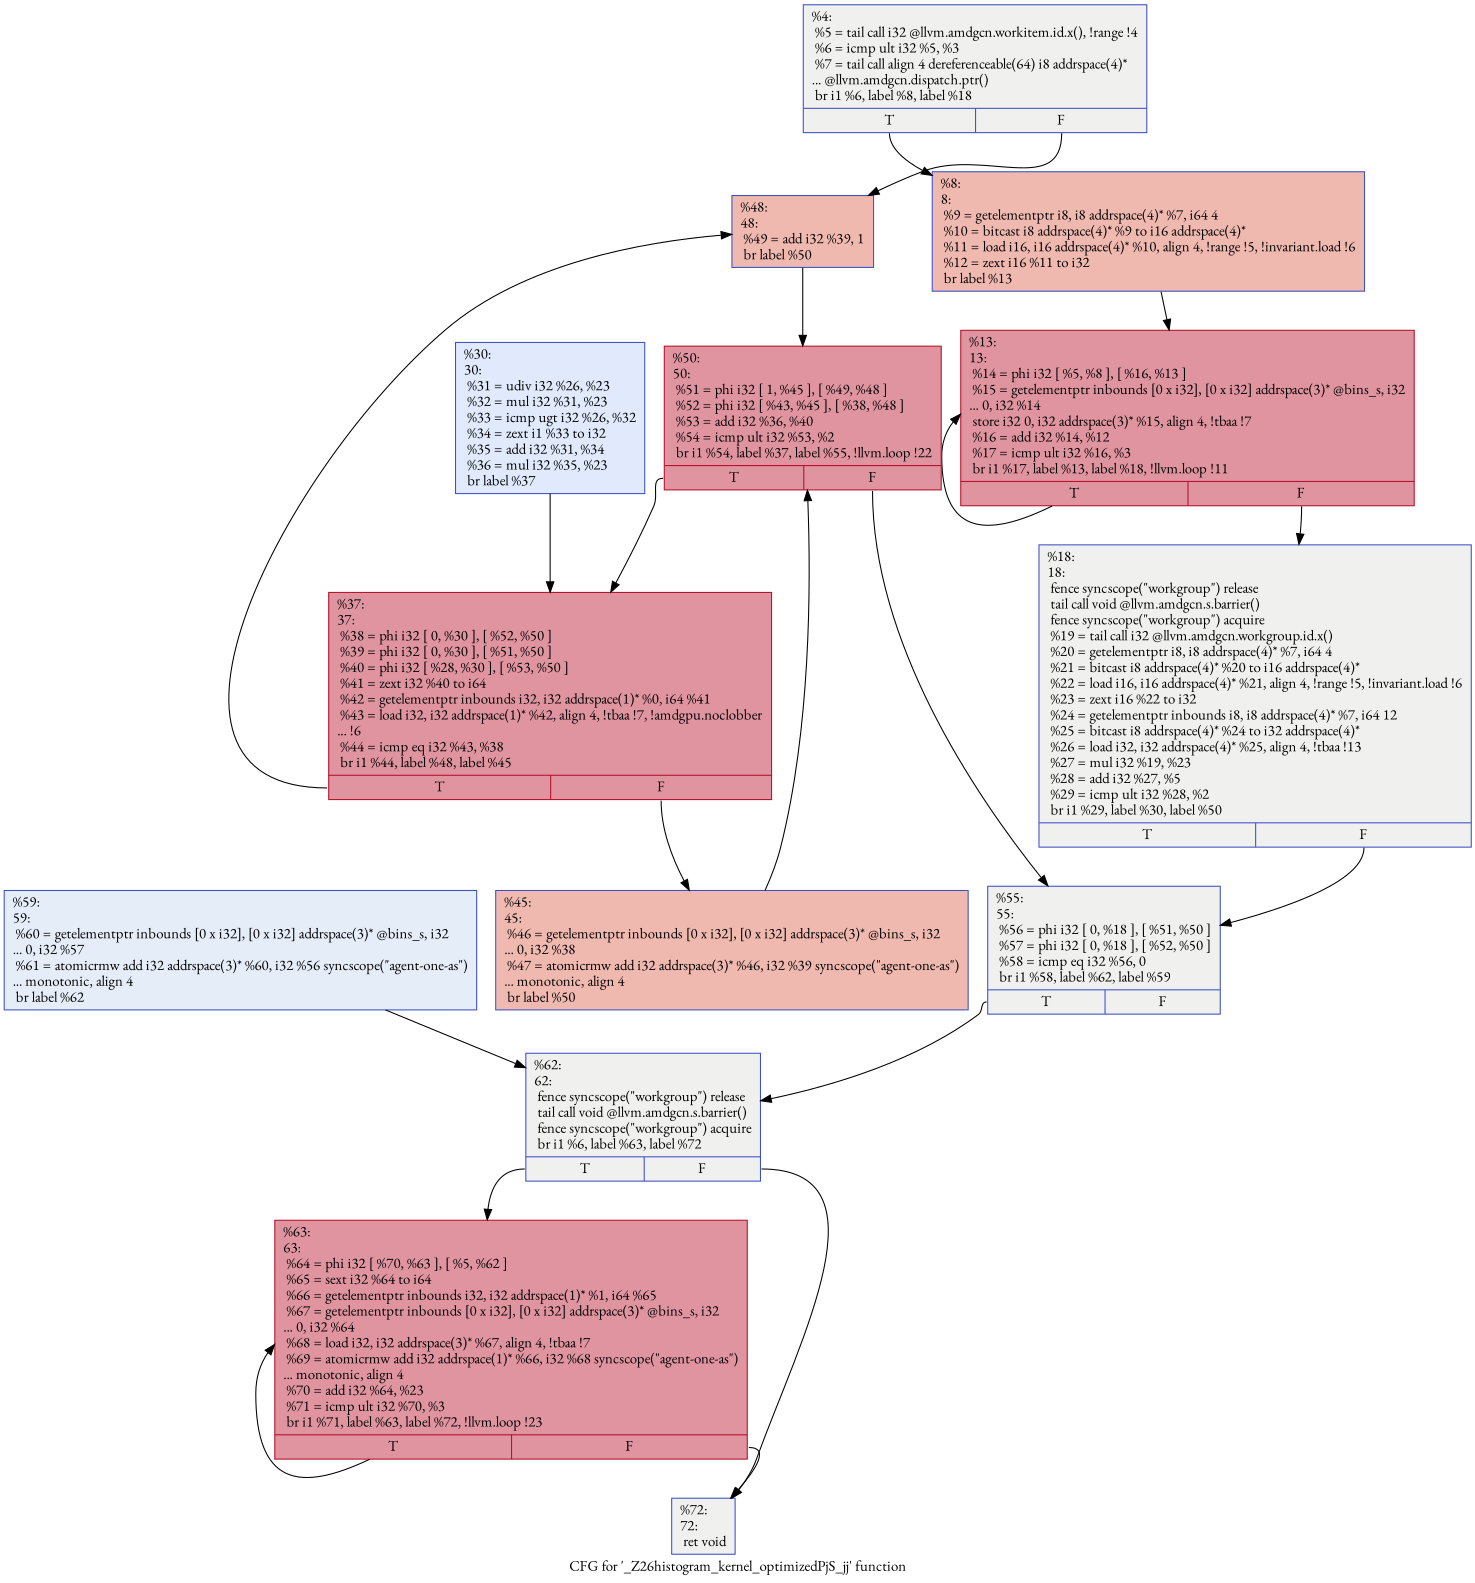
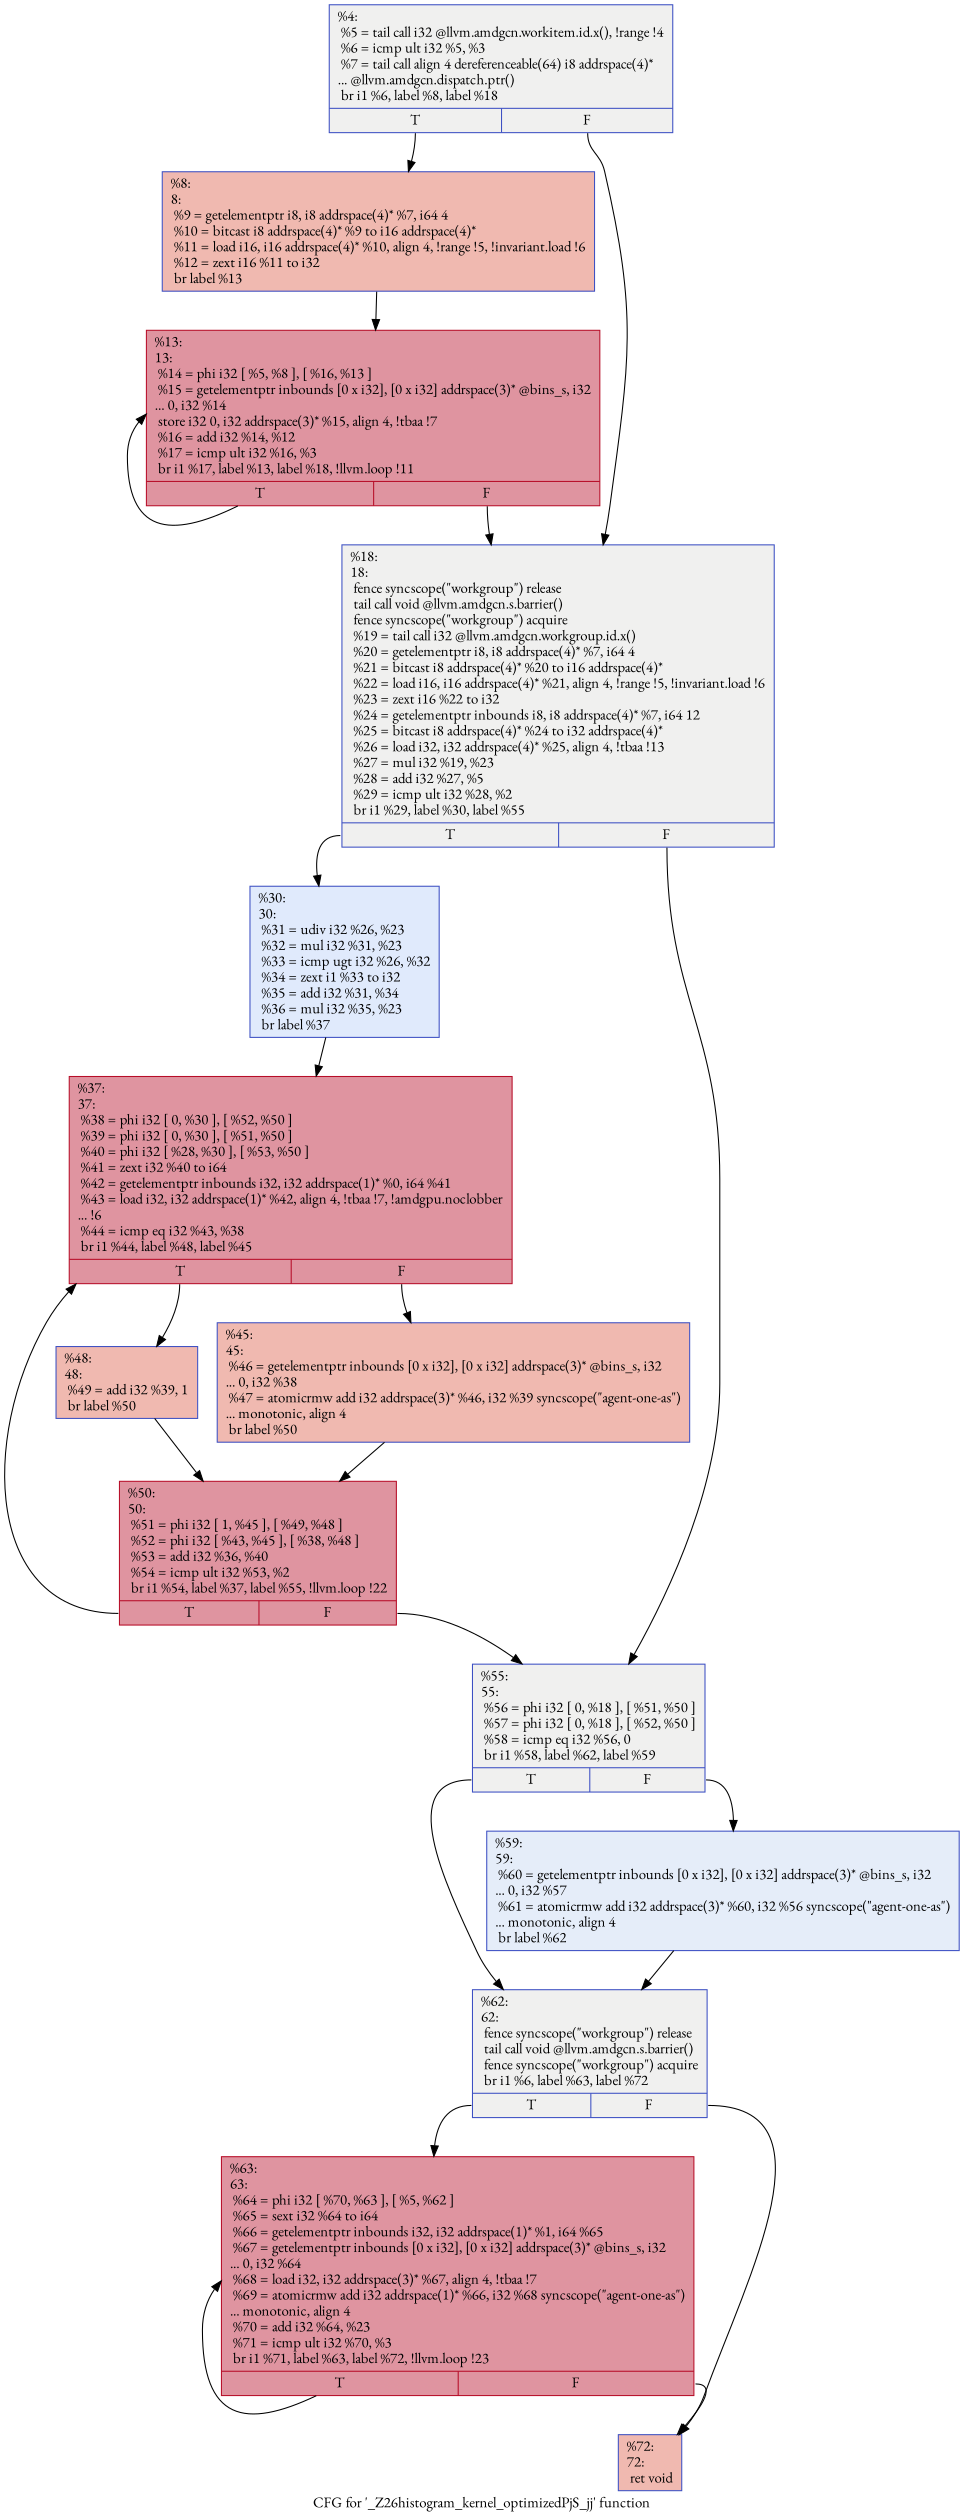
(978, 165) -> (627, 331)
(1135, 810) -> (438, 810)
none -> (319, 849)
(703, 1526) -> (650, 2463)
none -> (728, 1794)
